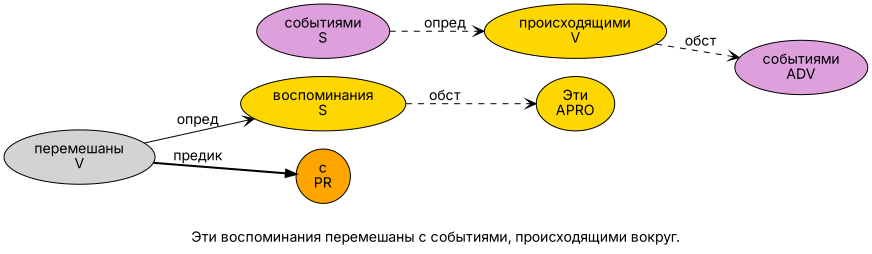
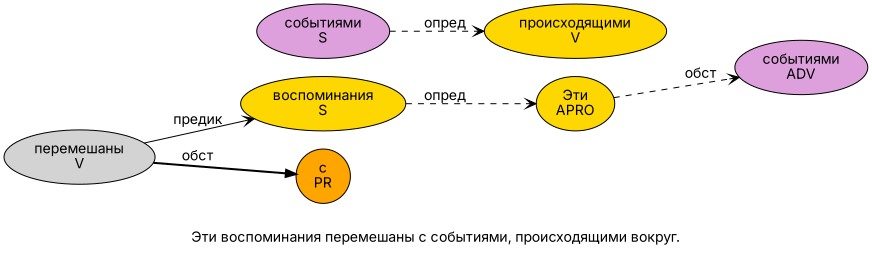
(693, 50) -> (671, 88)
(445, 96) -> (445, 96)
(198, 120) -> (198, 120)
(198, 157) -> (198, 157)
